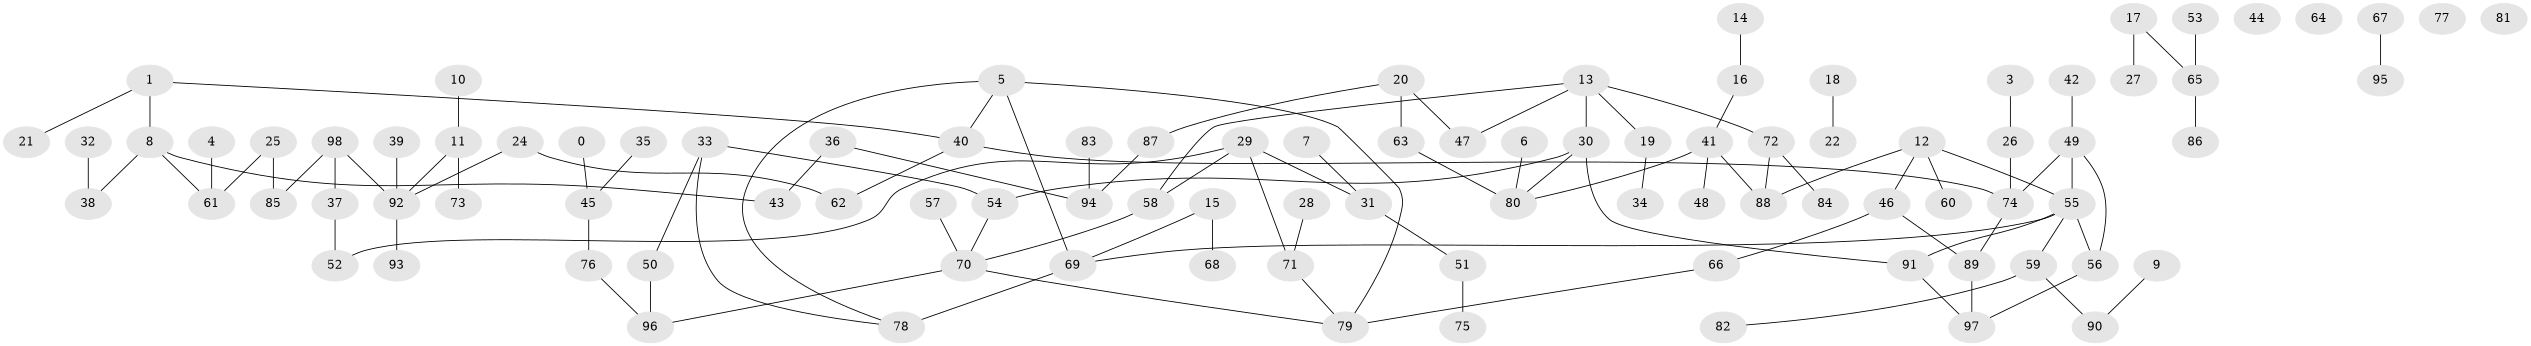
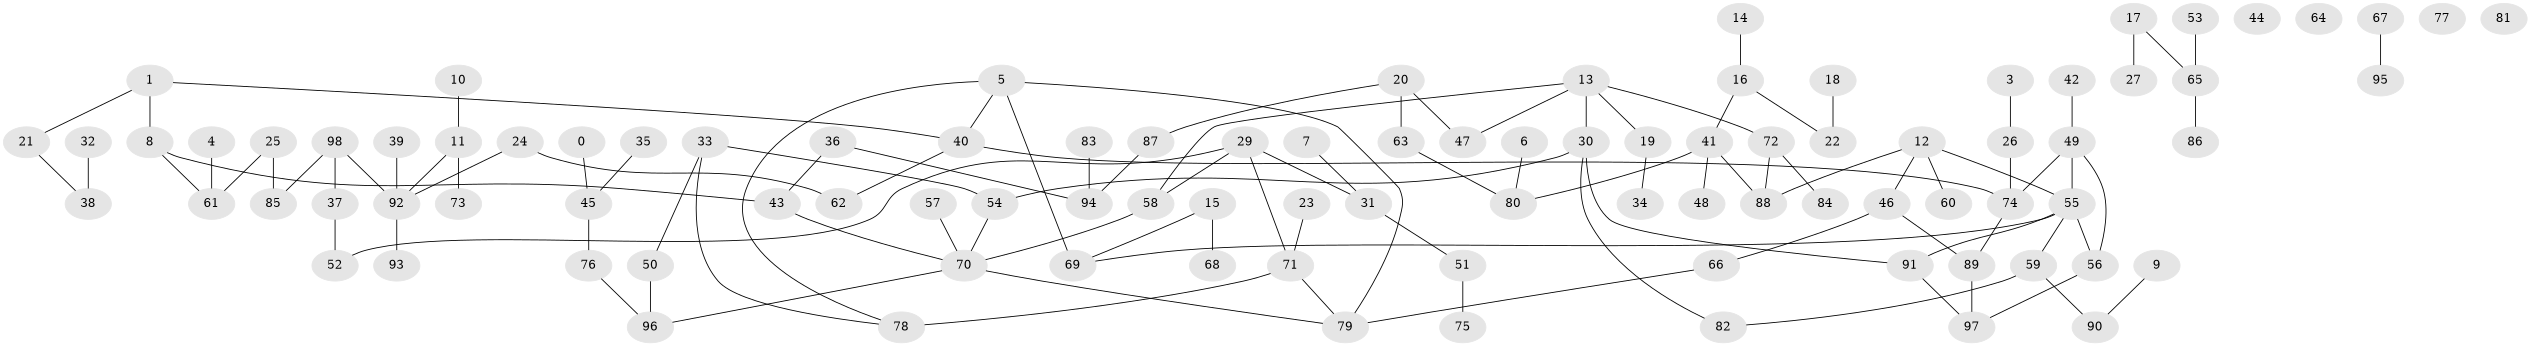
none -> (1787, 111)
(119, 173) -> (57, 173)
(1550, 173) -> (1615, 257)
(1307, 204) -> (1307, 204)
none -> (868, 239)
(987, 296) -> (1099, 306)
